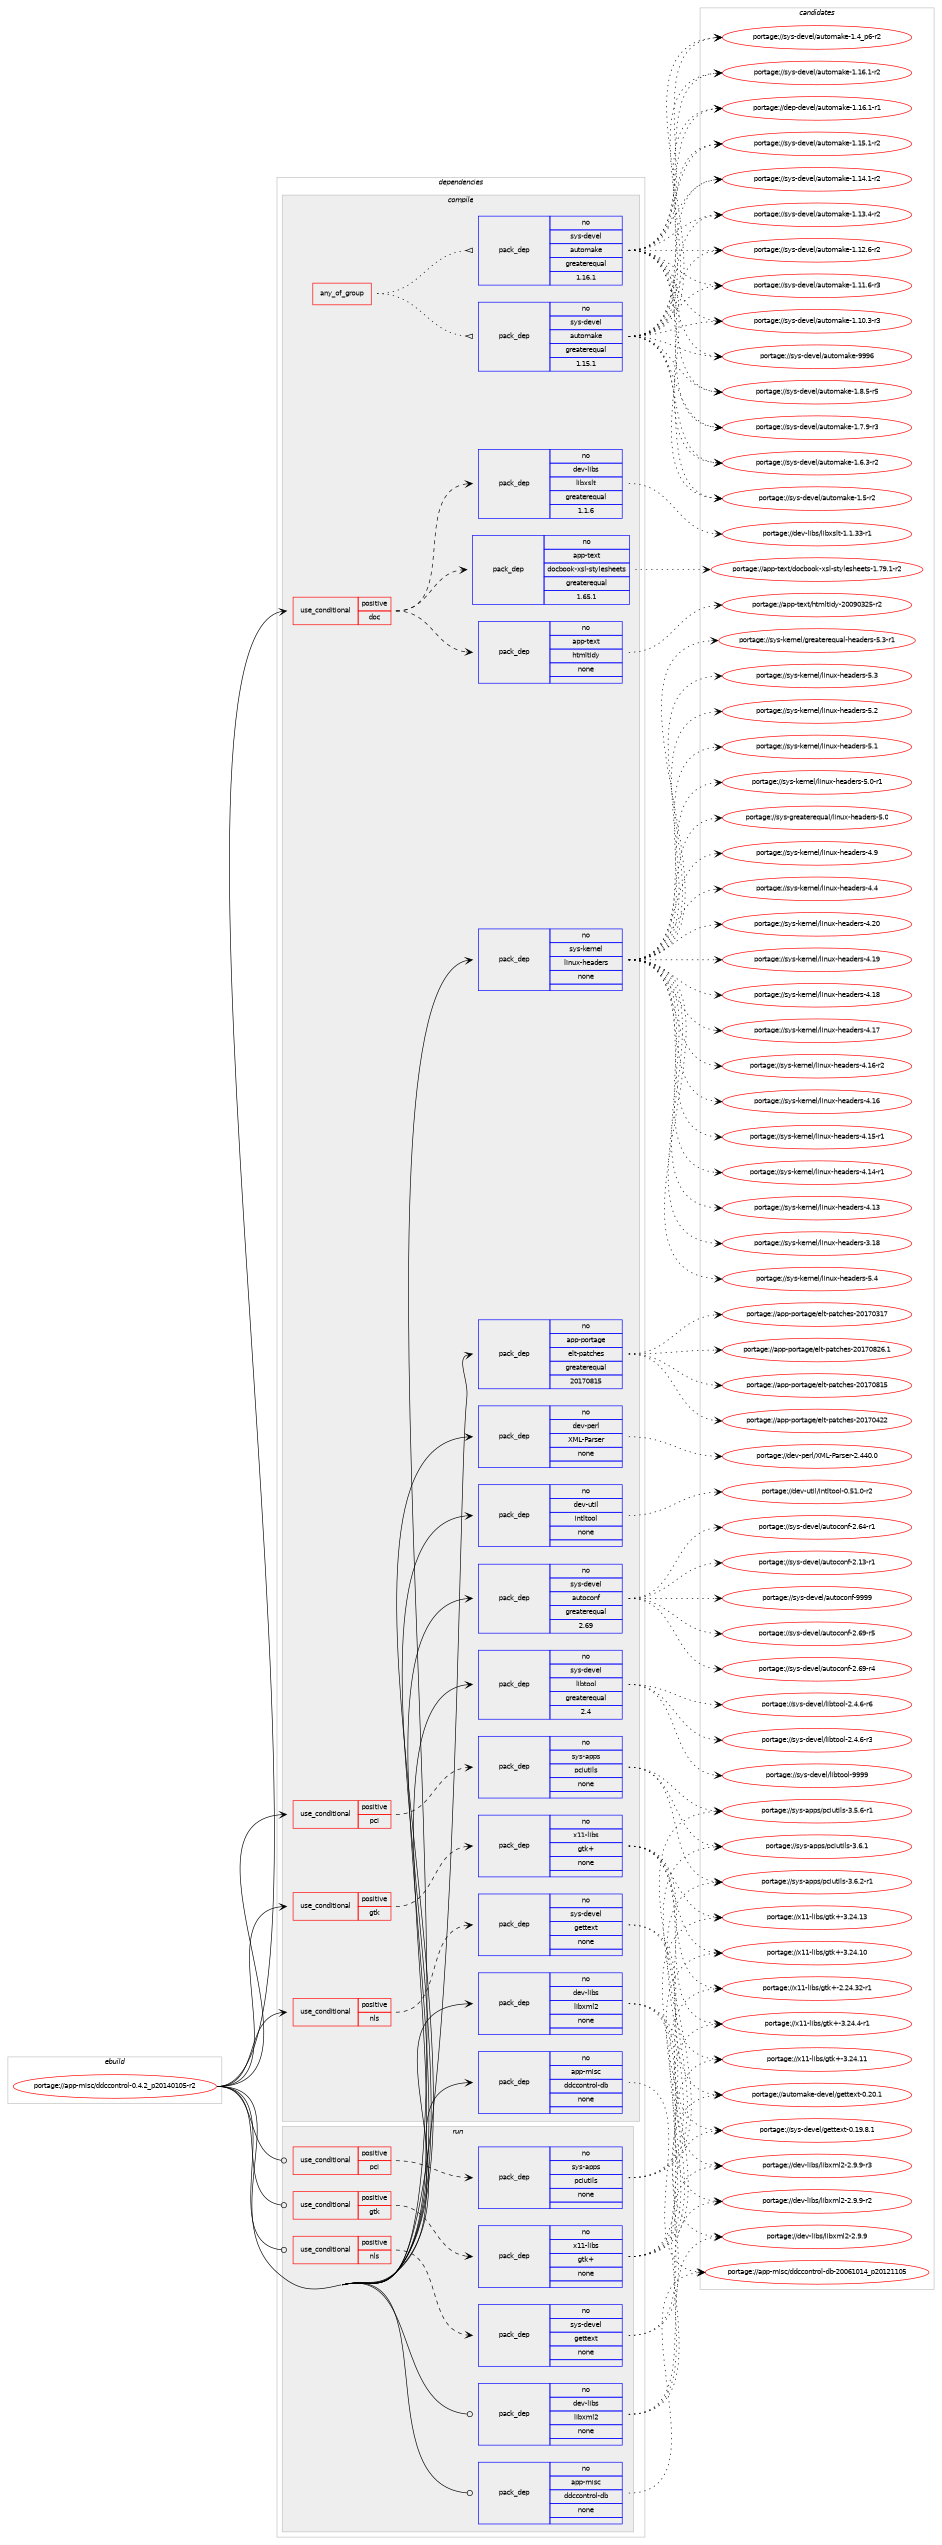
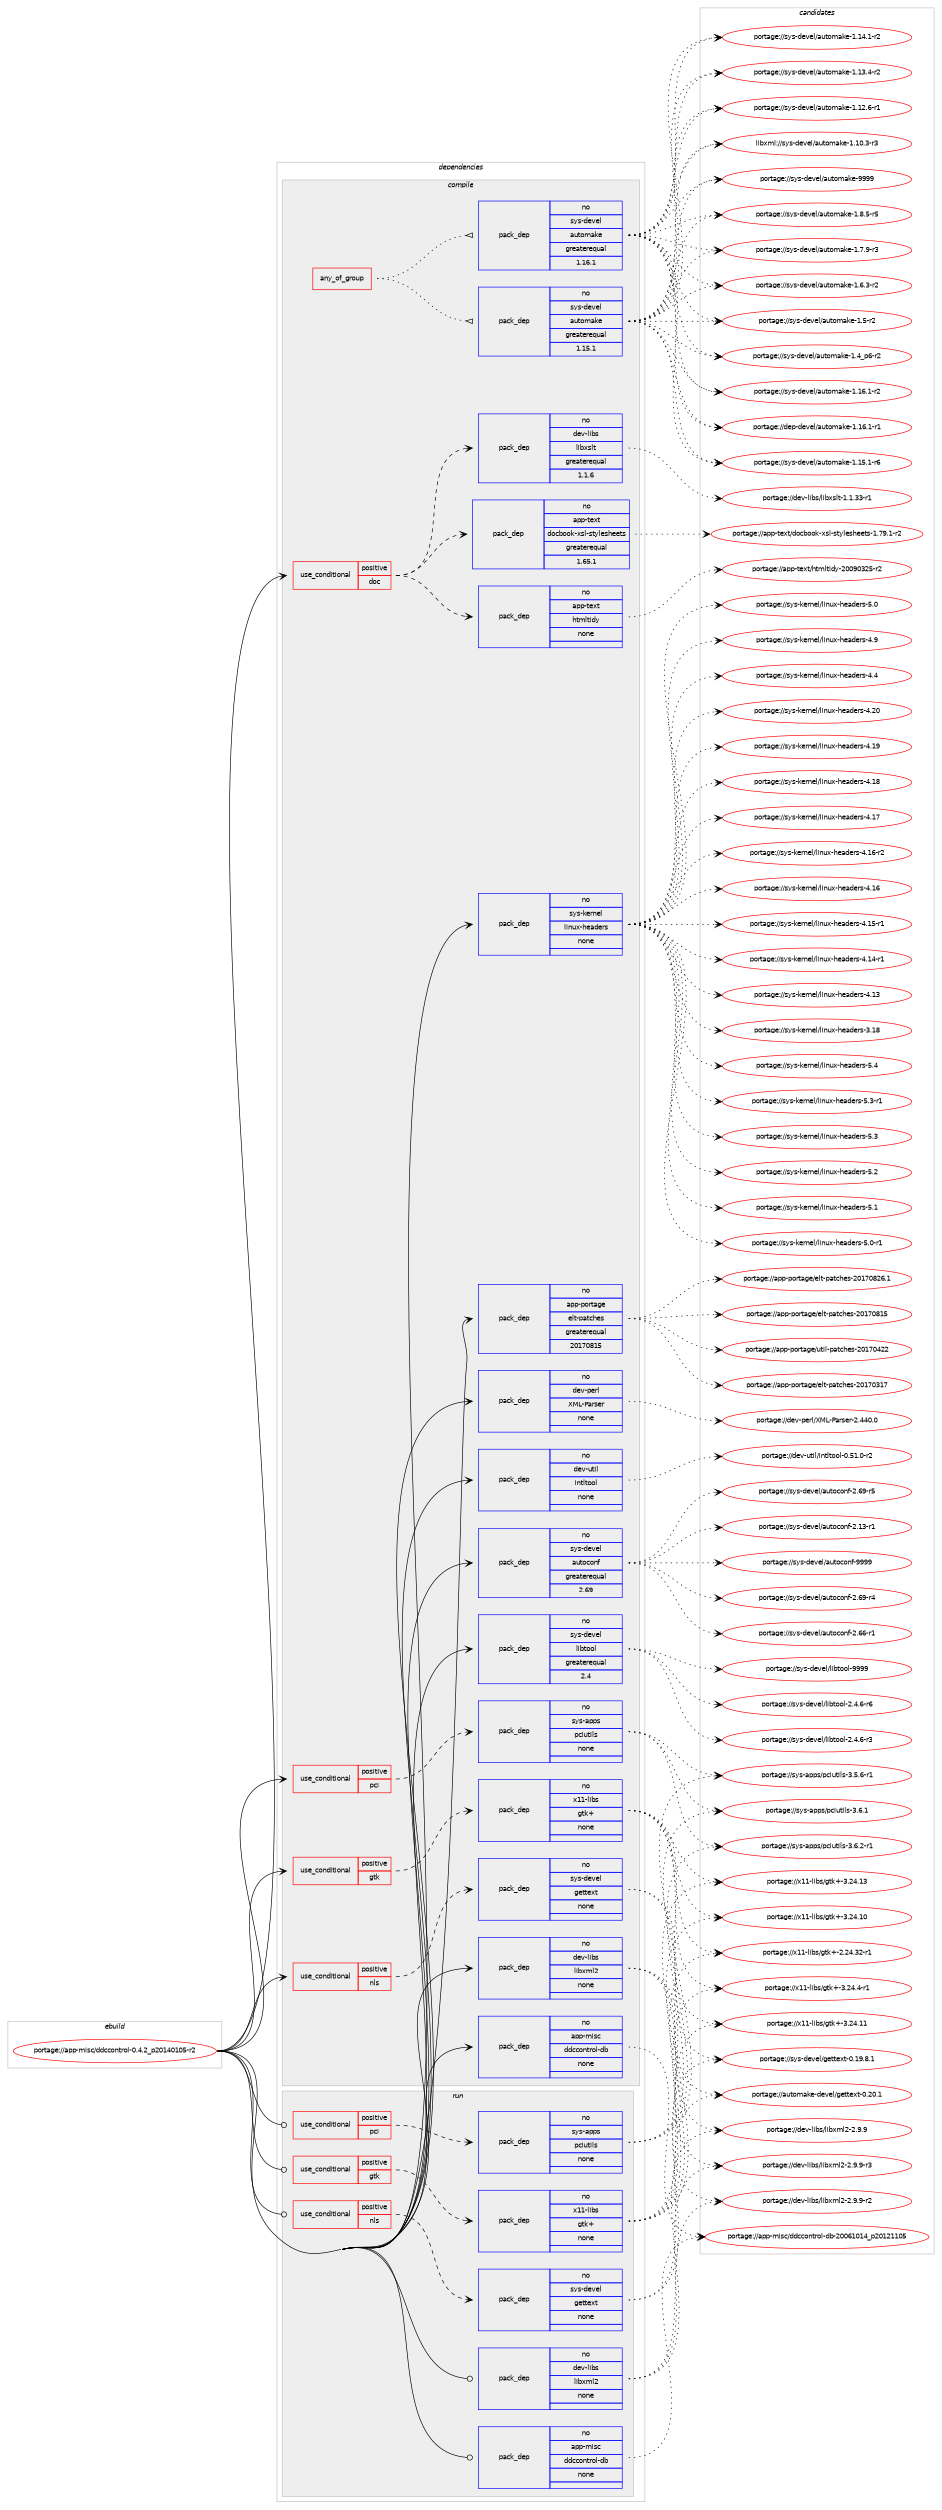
(817, 144) -> (817, 463)
(817, 250) -> (817, 108)
(817, 286) -> none
(817, 321) -> (817, 144)
(817, 357) -> (817, 179)
(817, 641) -> (817, 1102)
(817, 818) -> (817, 605)
(817, 1421) -> (817, 1350)
(817, 1527) -> (817, 1634)
